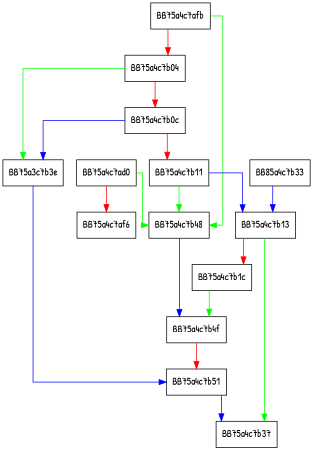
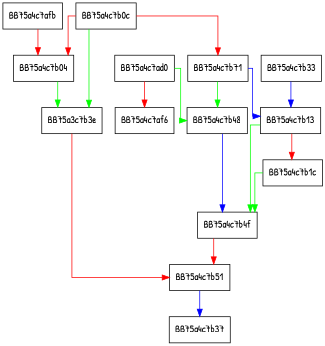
(155, 91) -> (68, 28)
(223, 118) -> none
(68, 121) -> (89, 65)
(179, 173) -> (218, 68)
(280, 173) -> (291, 68)
(264, 326) -> (250, 160)
(33, 347) -> (72, 251)
